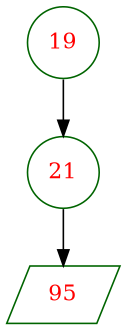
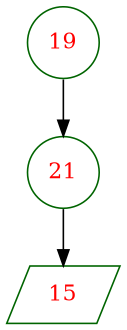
(63, 295) -> (63, 295)
